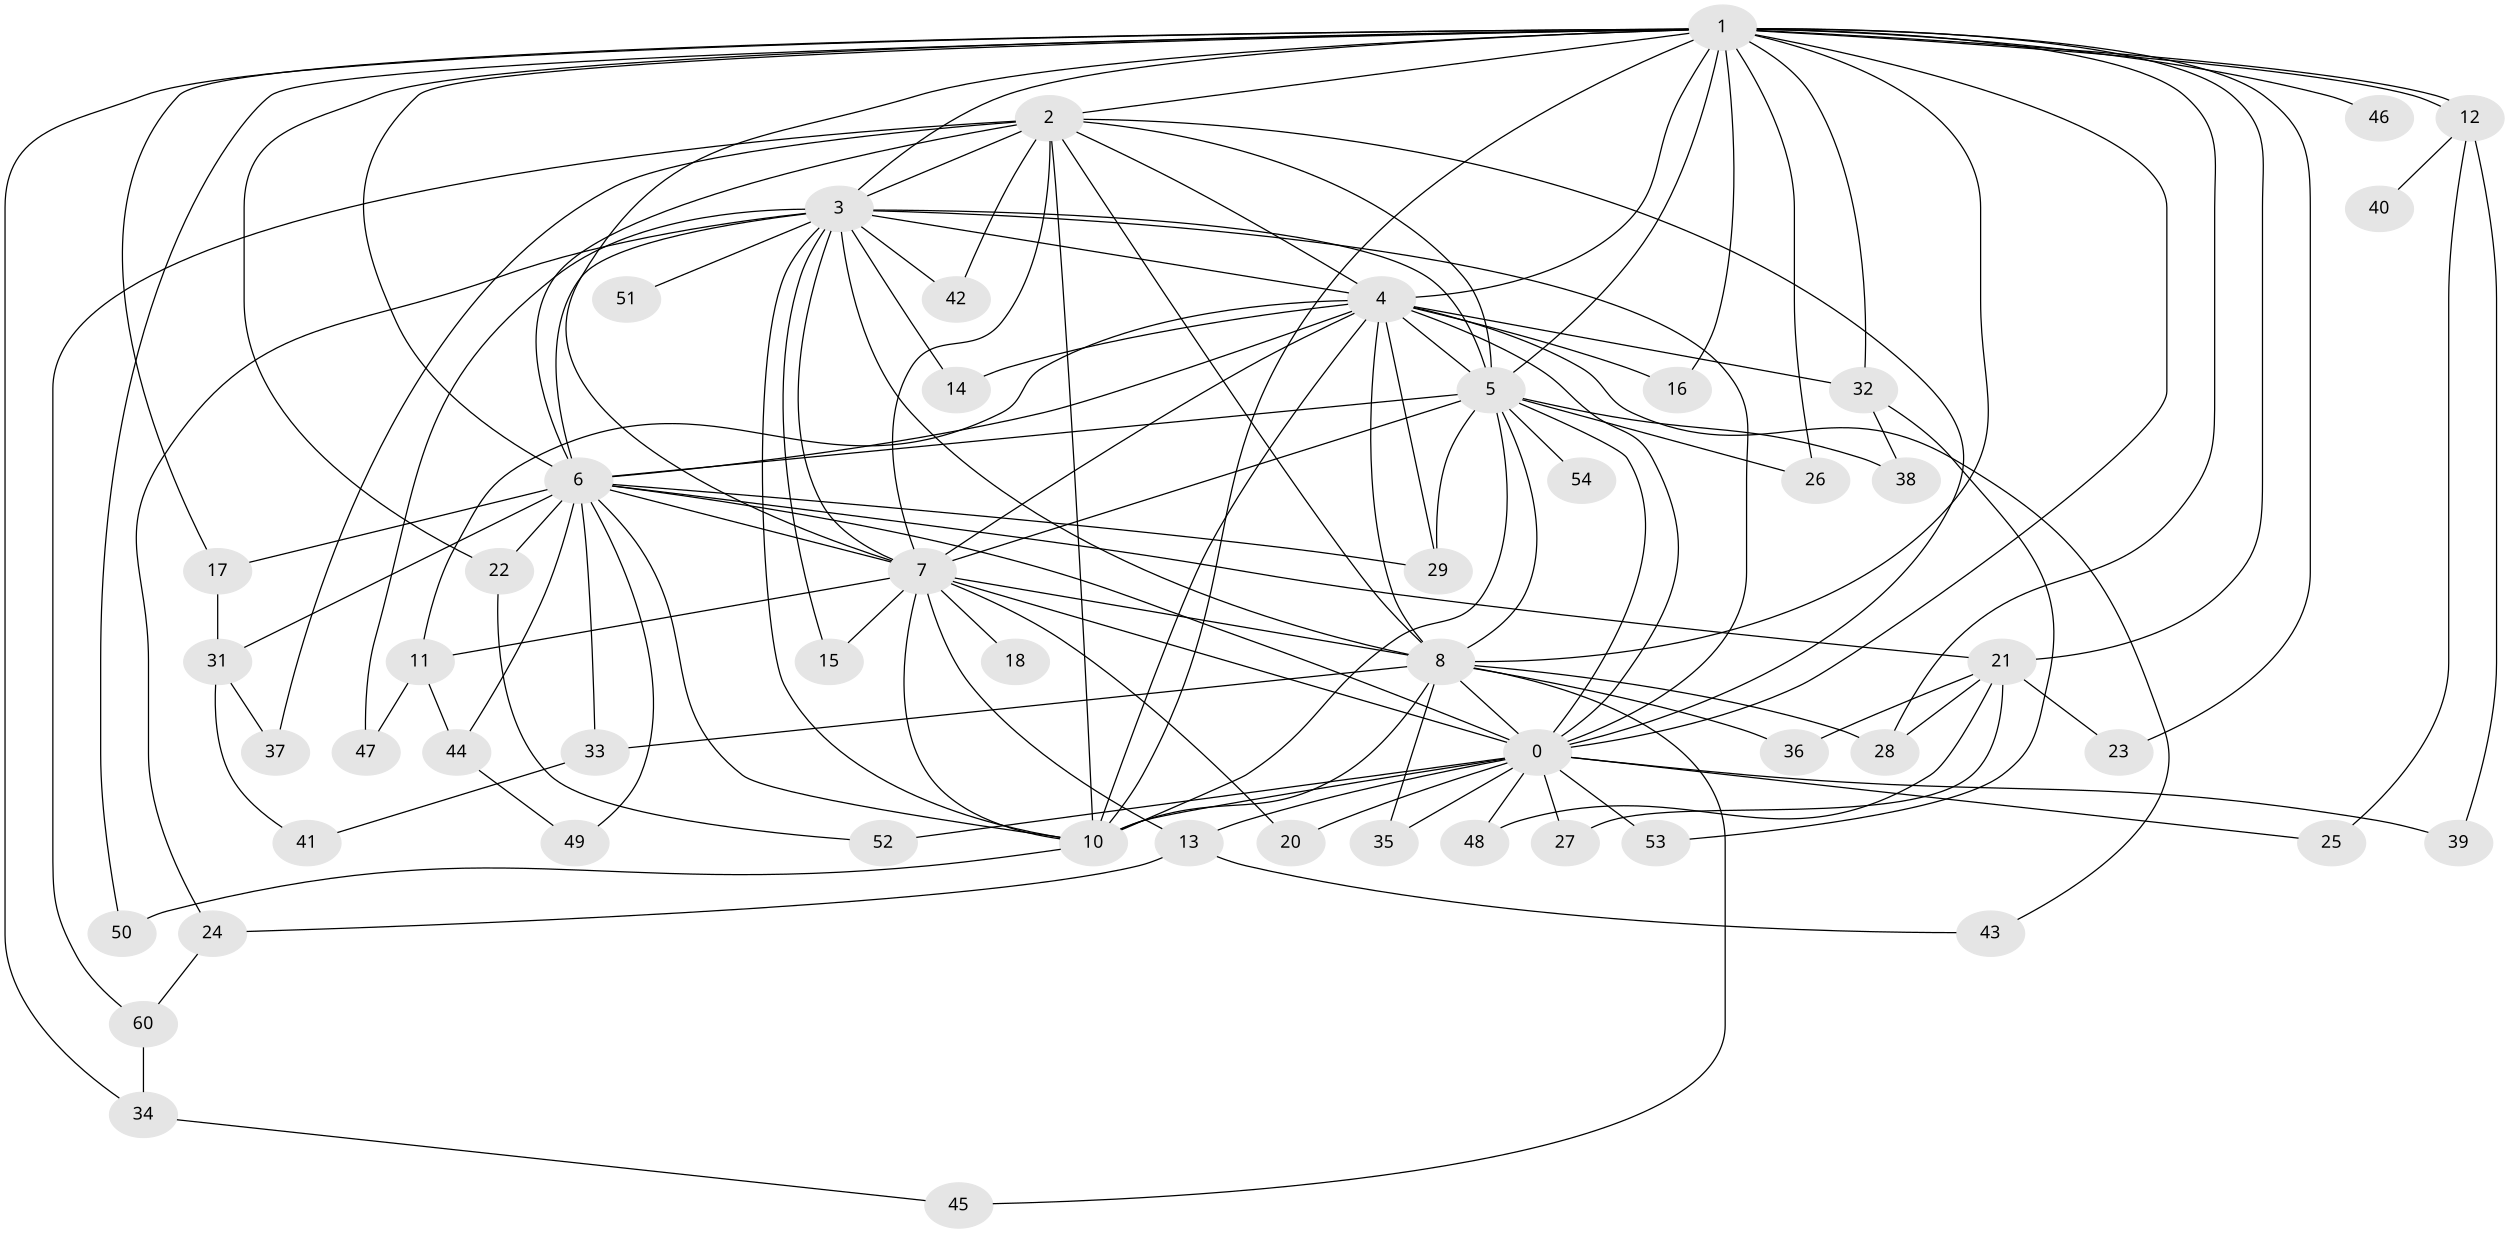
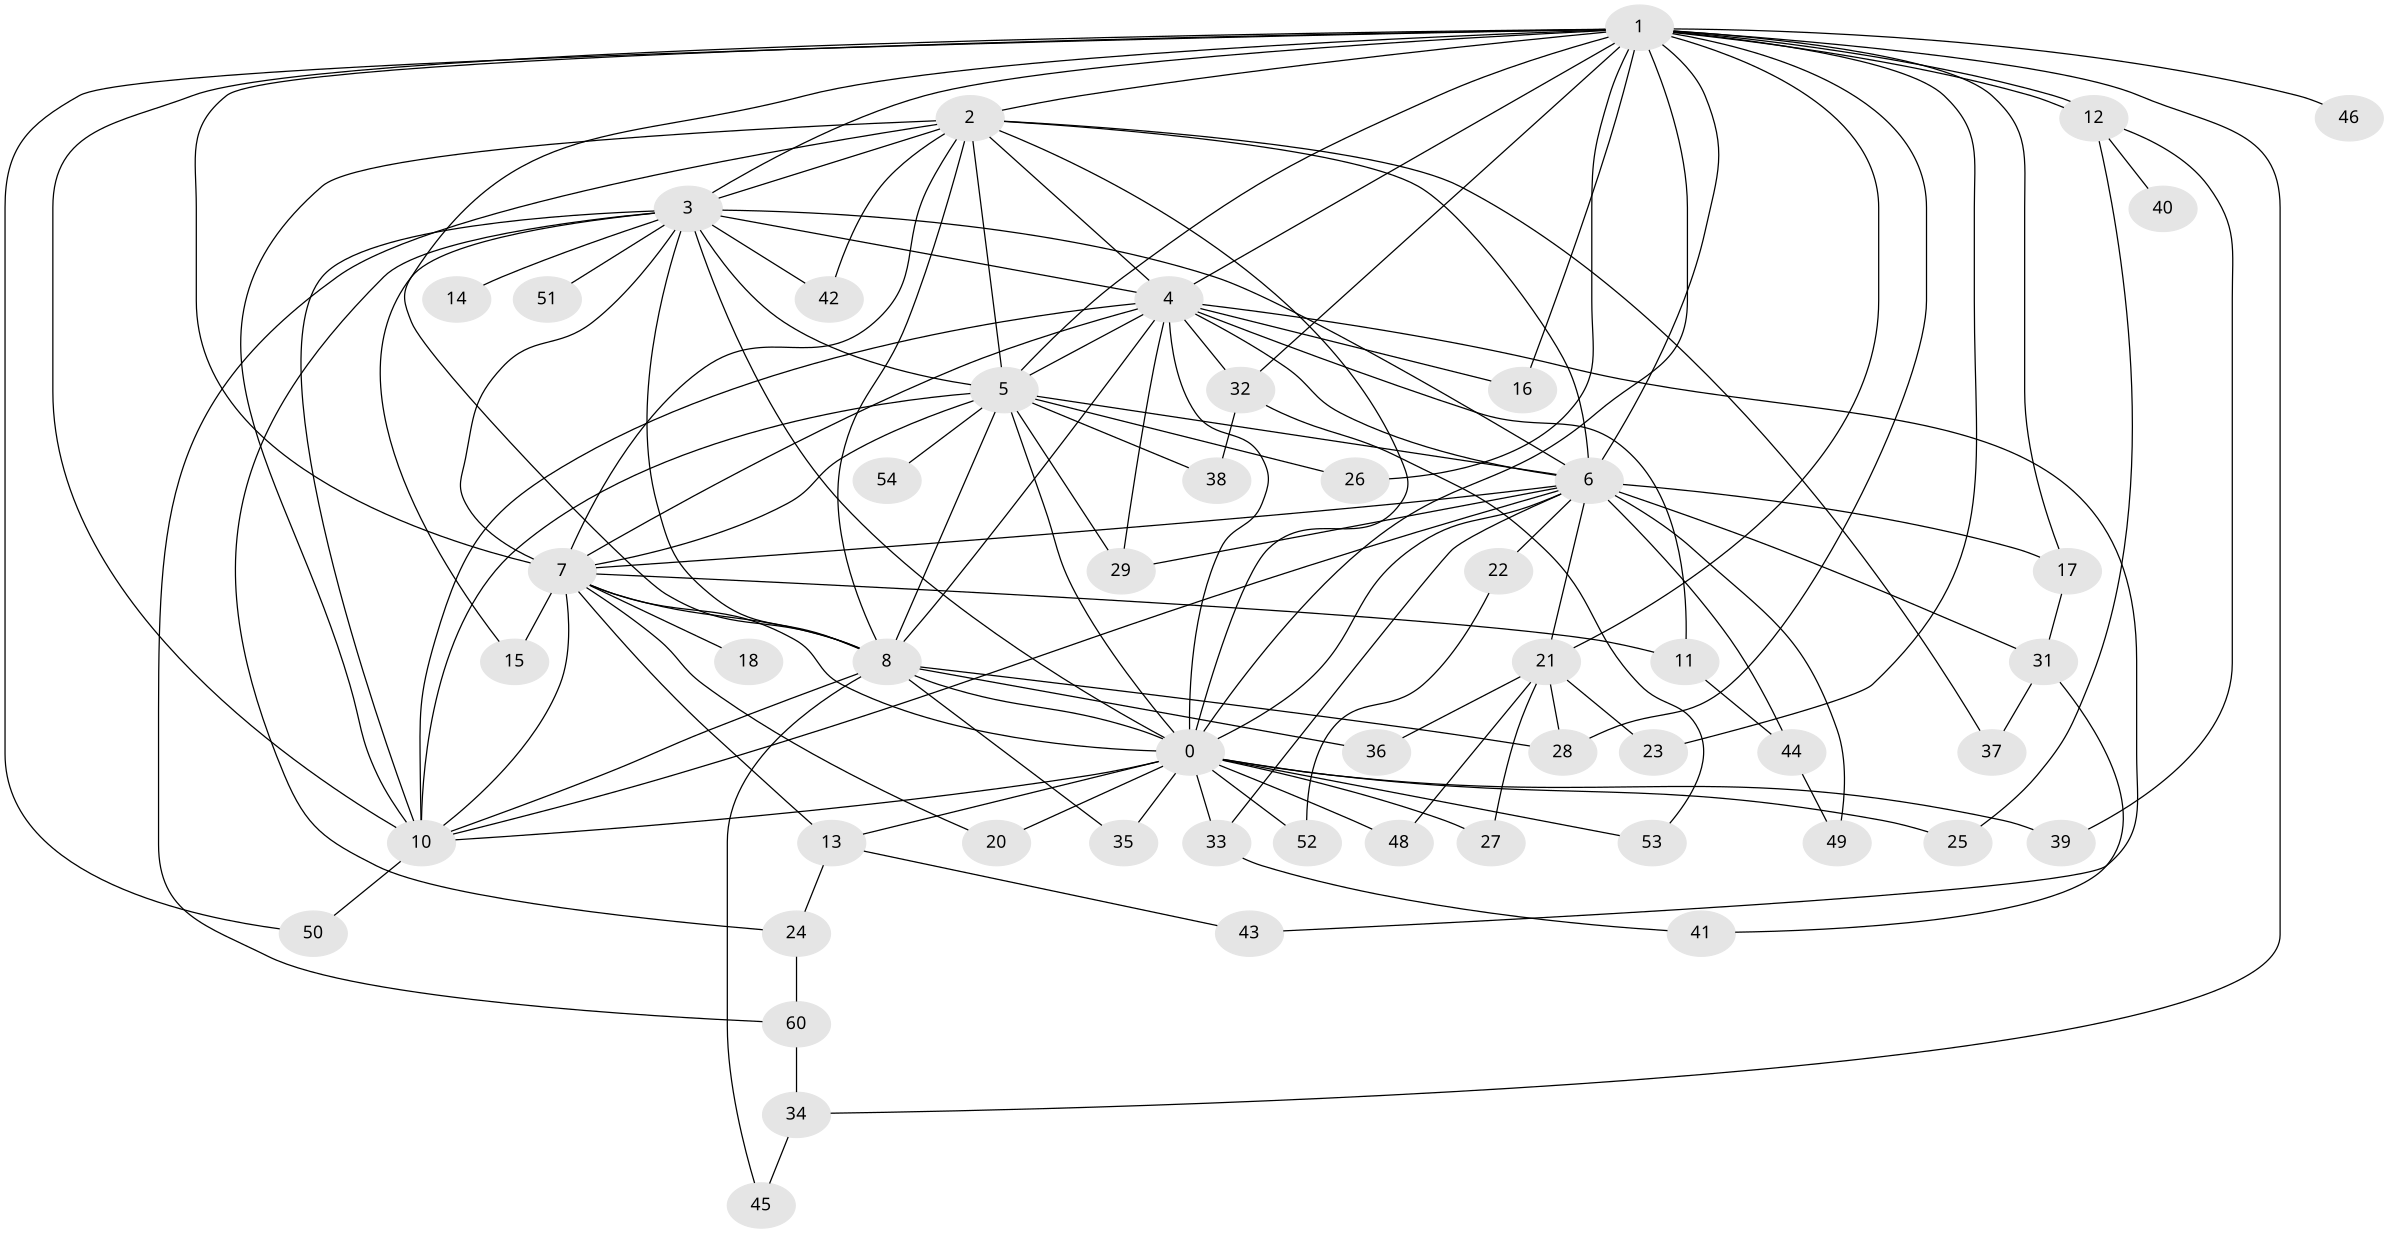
(419, 87) -> none
(1164, 331) -> none
(1018, 707) -> (1204, 798)
(366, 752) -> none
